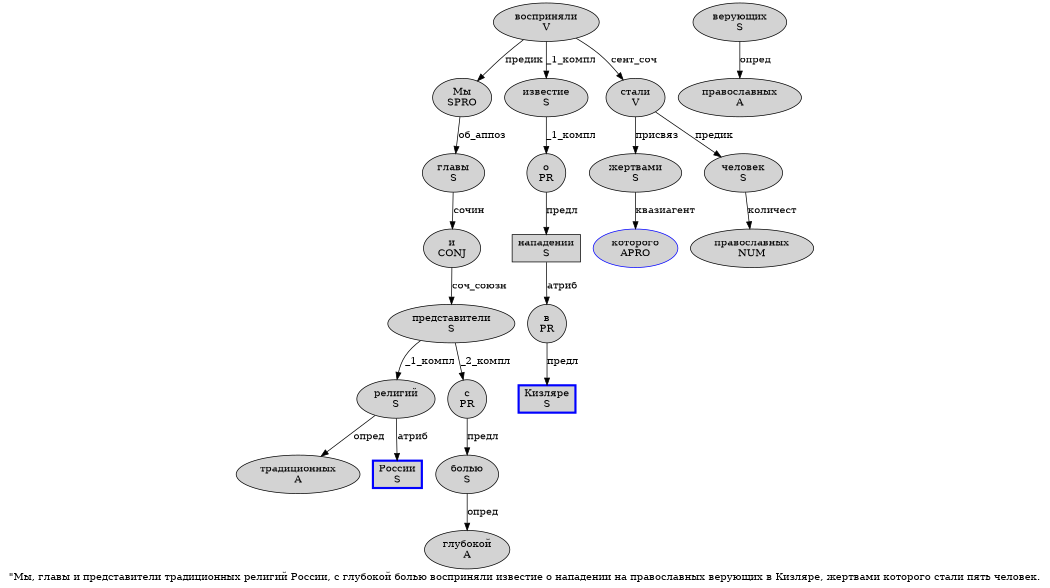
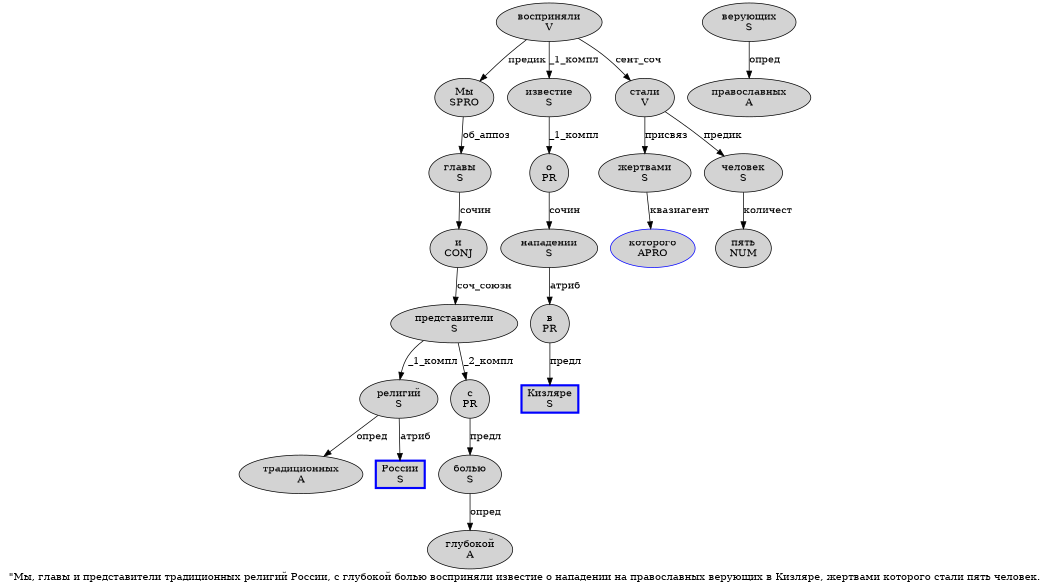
(562, 211) -> (565, 211)
(546, 248) -> (549, 248)
(752, 248) -> (743, 248)
